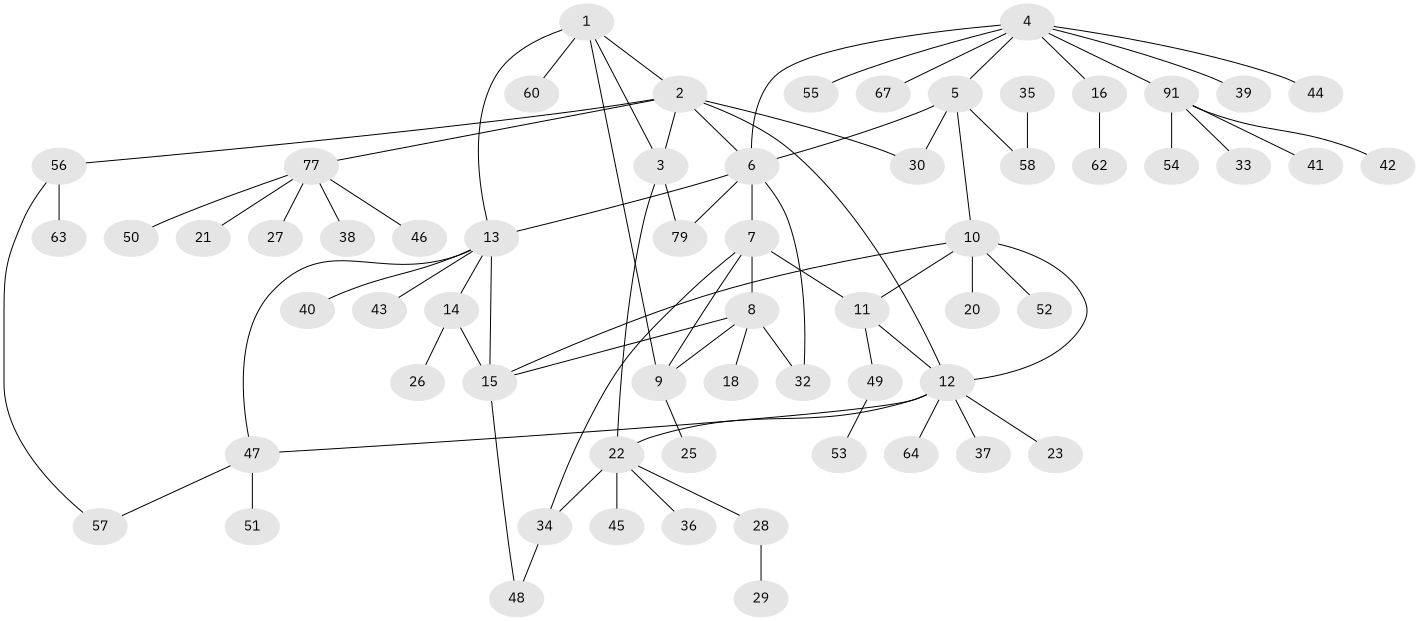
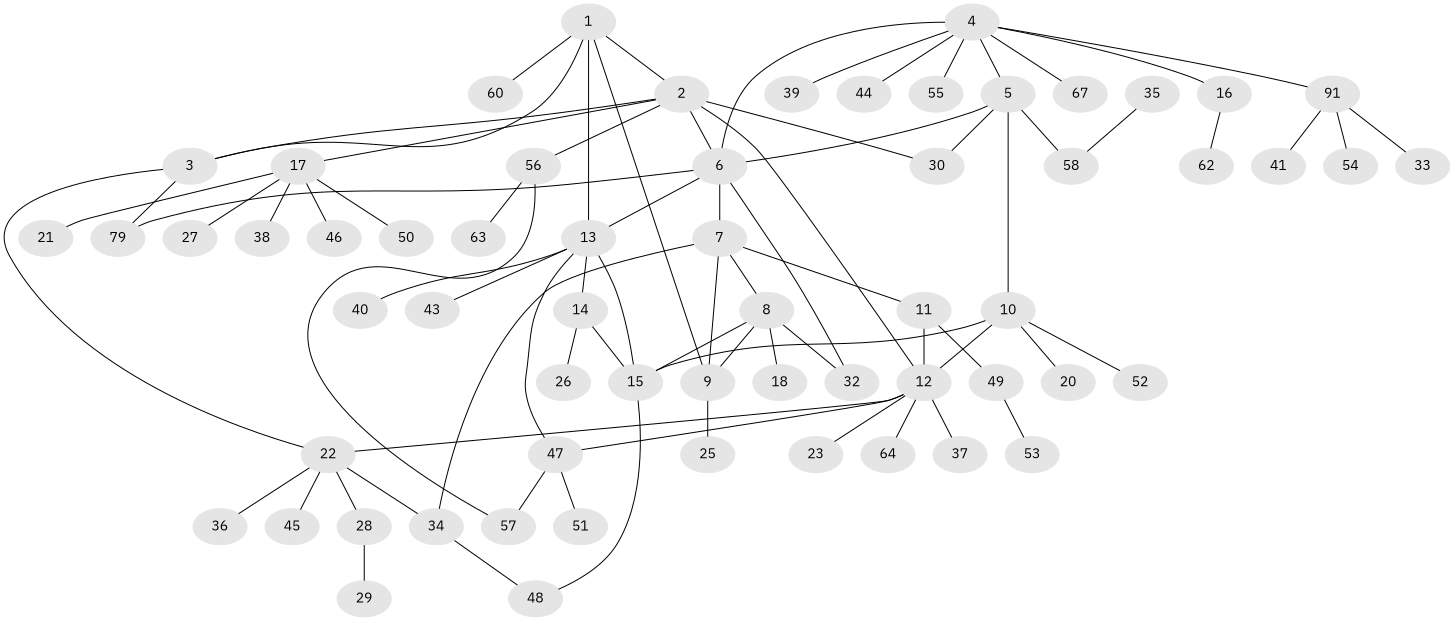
(311, 166) -> (298, 166)
(1388, 166) -> none
(917, 274) -> none
